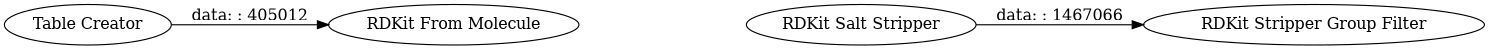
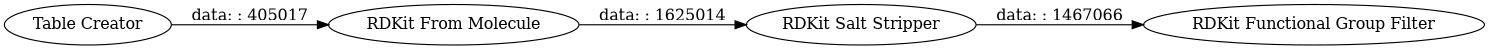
(250, 16) -> (250, 16)
none -> (657, 25)
(1314, 25) -> (1314, 25)
